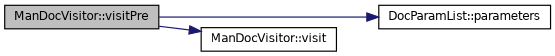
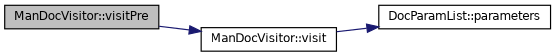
(263, 17) -> (352, 30)
